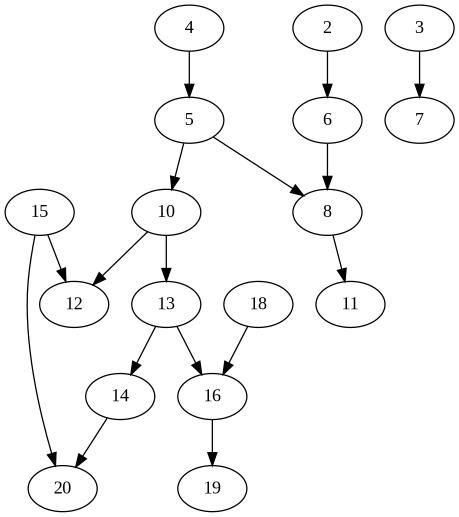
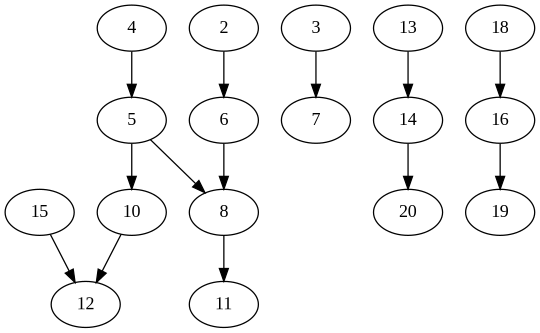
(166, 252) -> none
(30, 345) -> none
(186, 345) -> none
